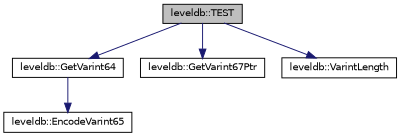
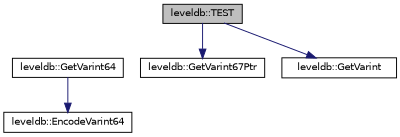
(140, 39) -> none
(339, 68) -> (339, 68)
(68, 122) -> (68, 122)
